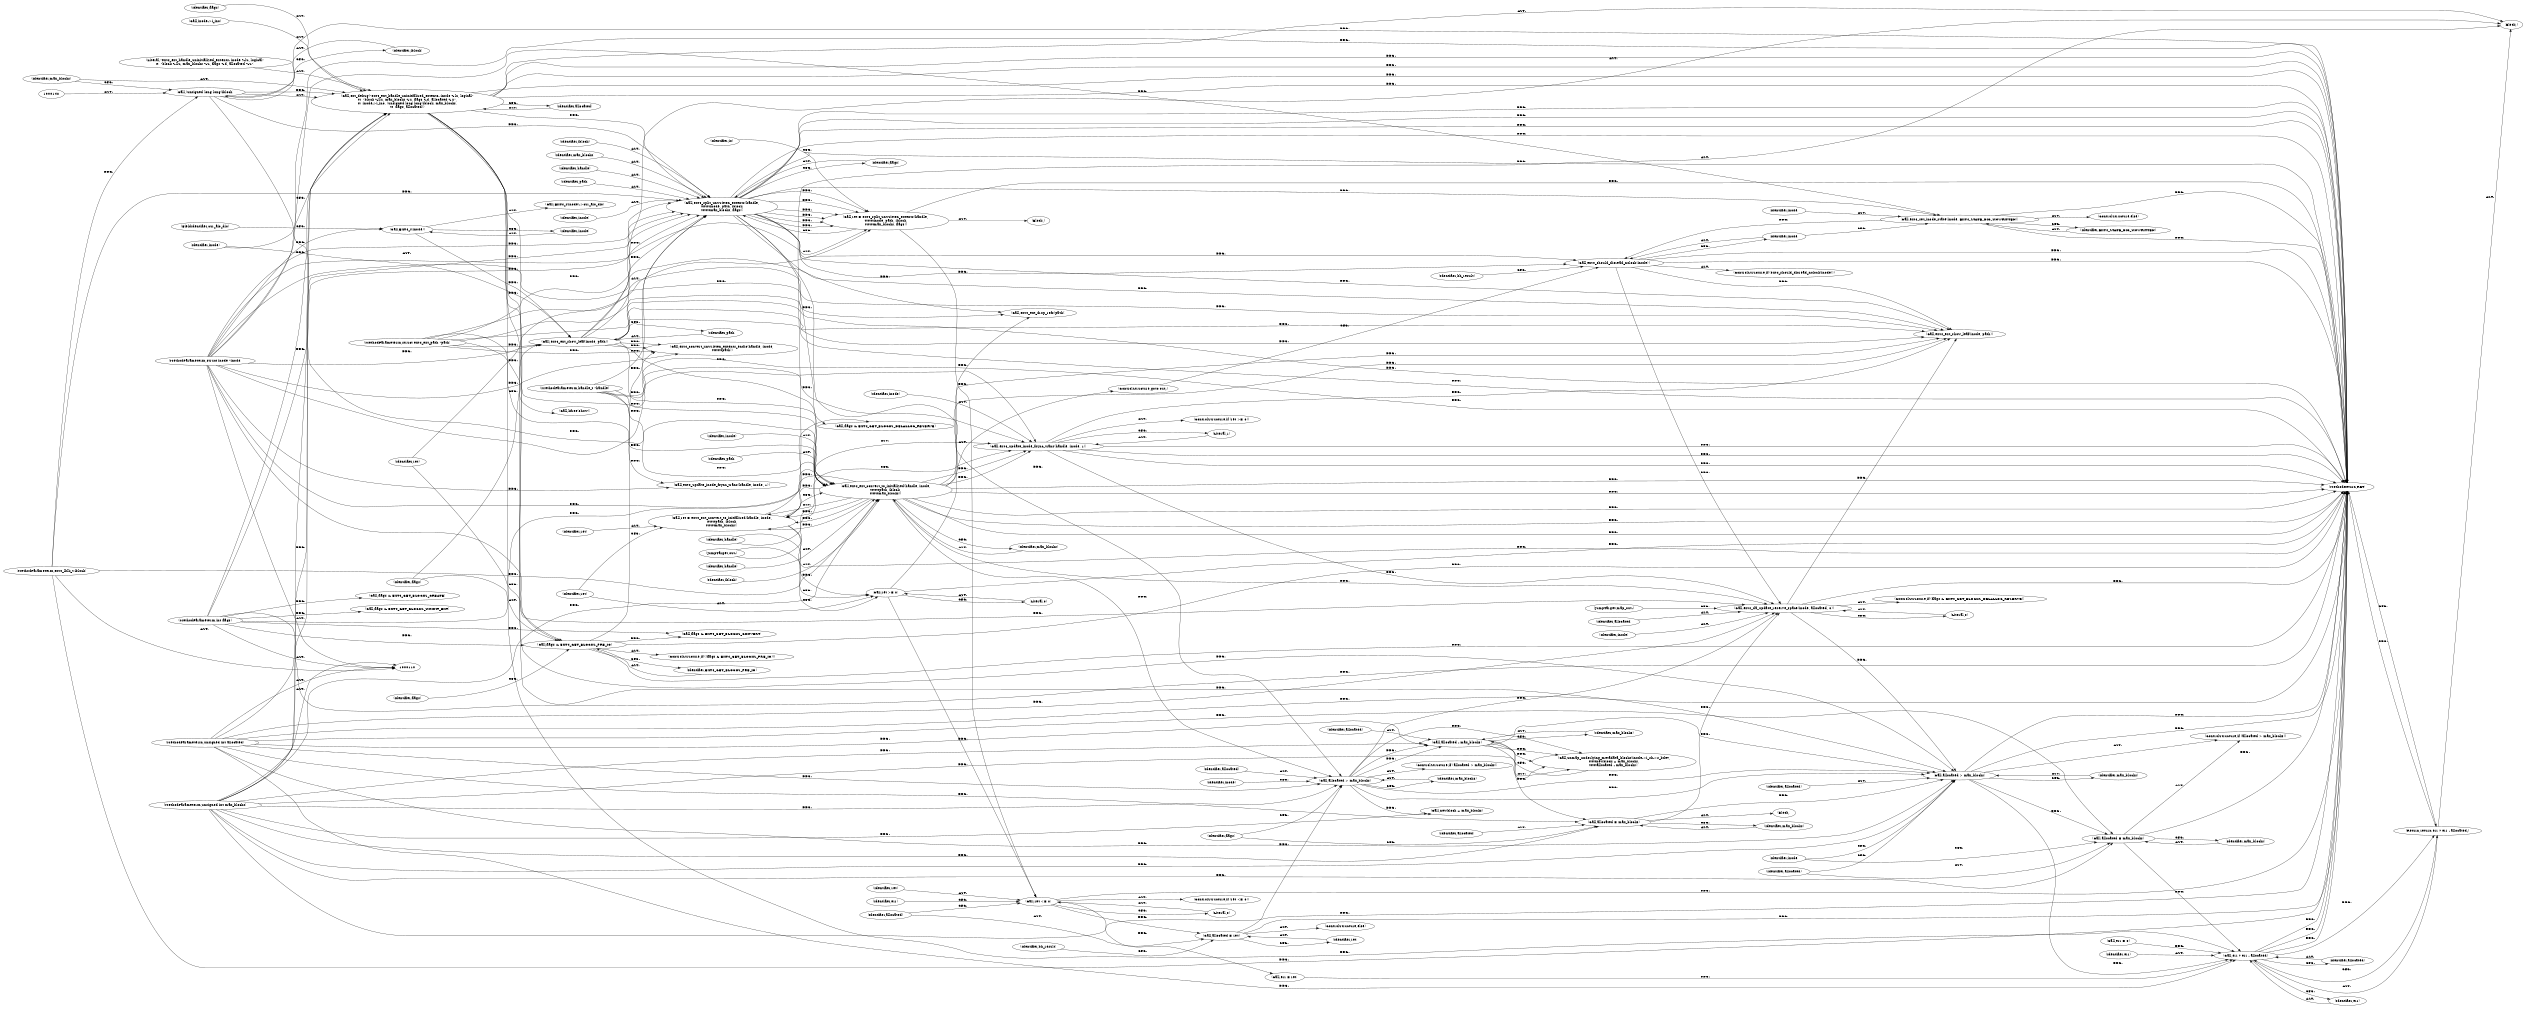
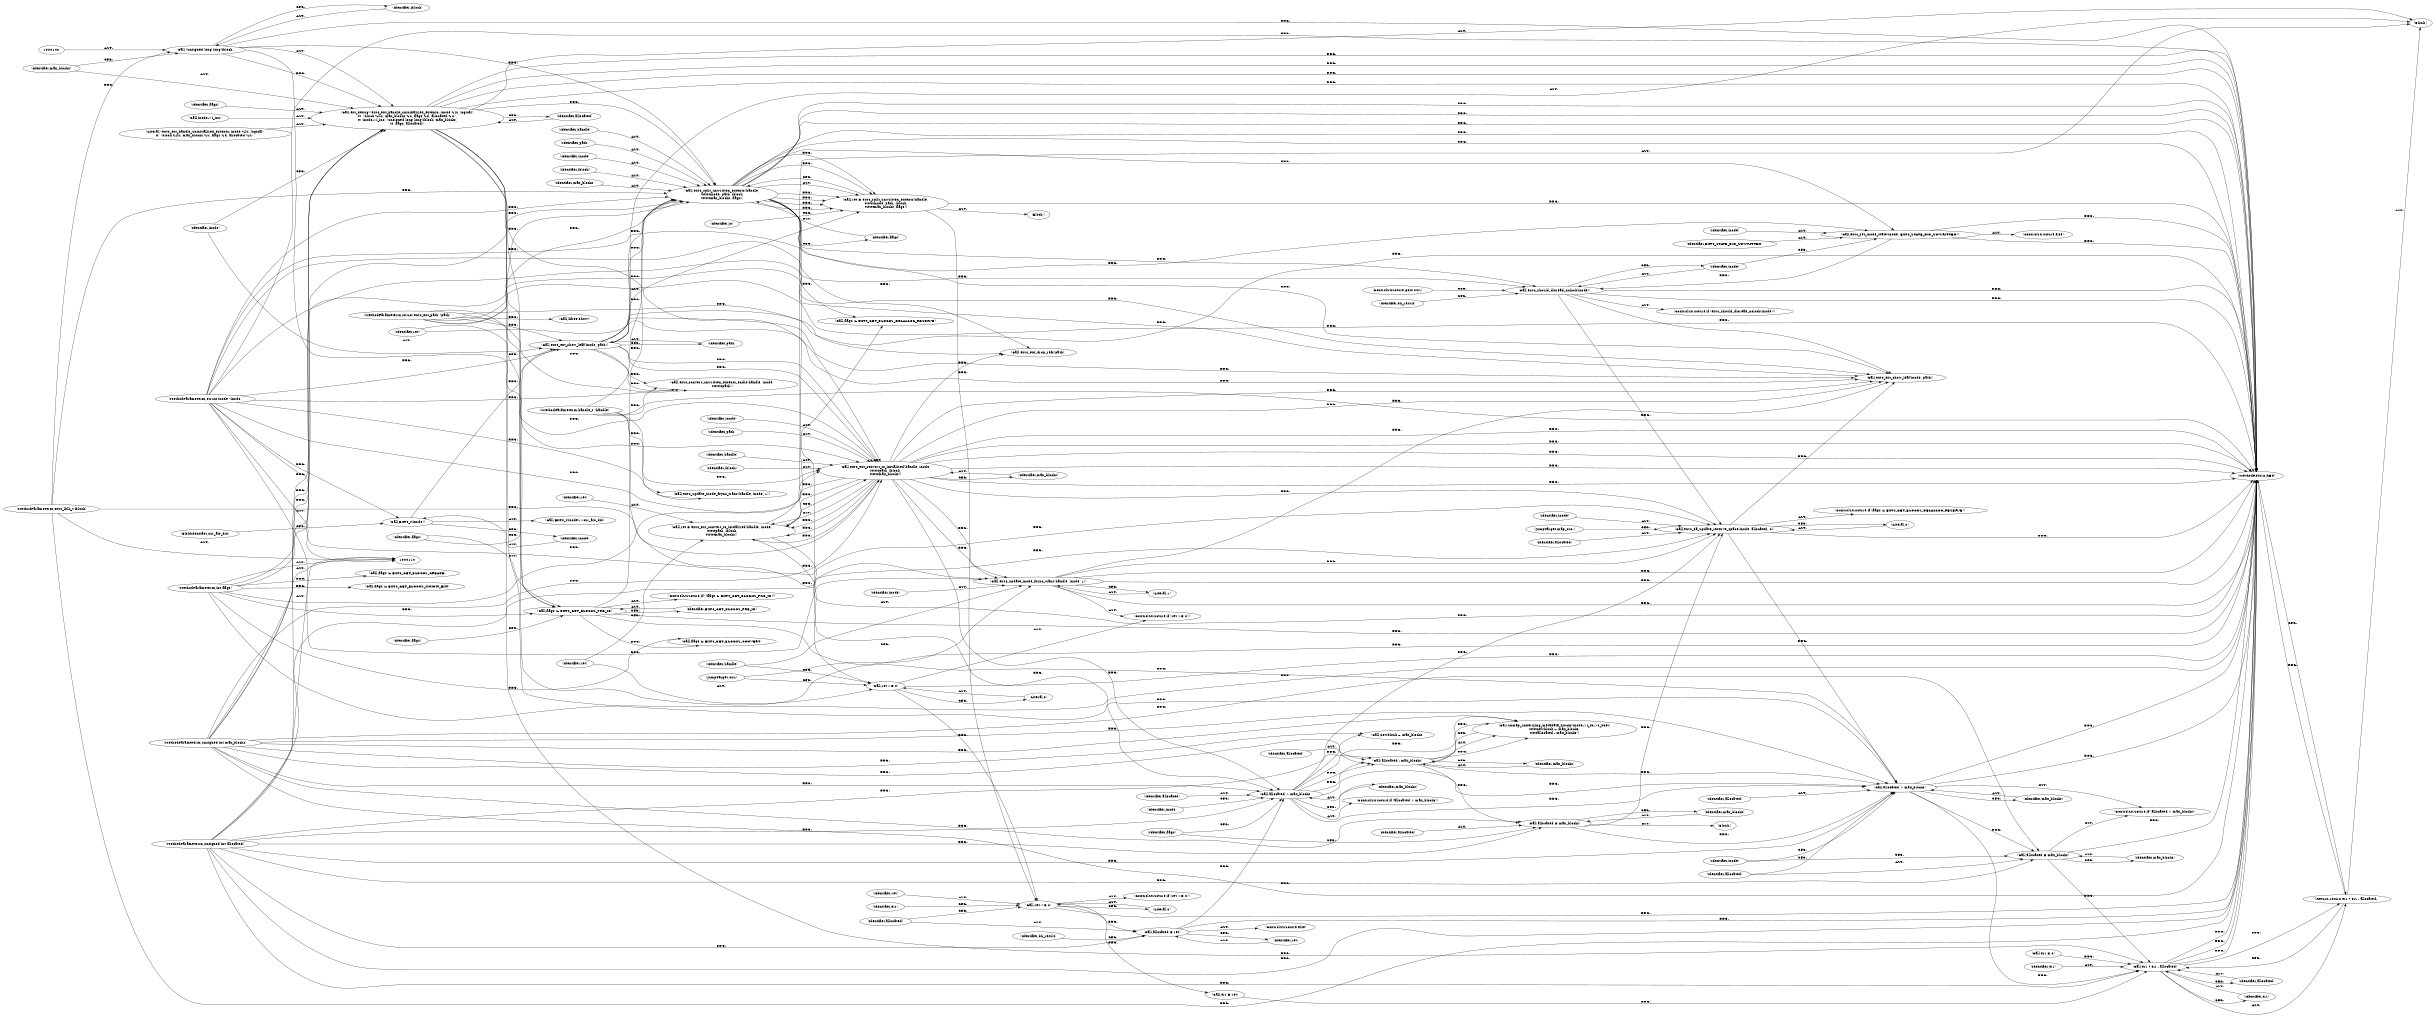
(2043, 225) -> none
(964, 450) -> (1021, 652)
none -> (663, 948)
